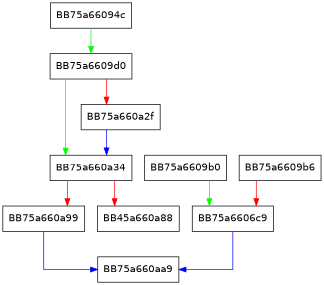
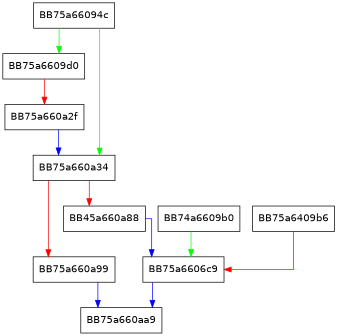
(66, 114) -> (100, 88)
(186, 168) -> (199, 219)
(280, 168) -> (294, 219)
none -> (152, 231)
